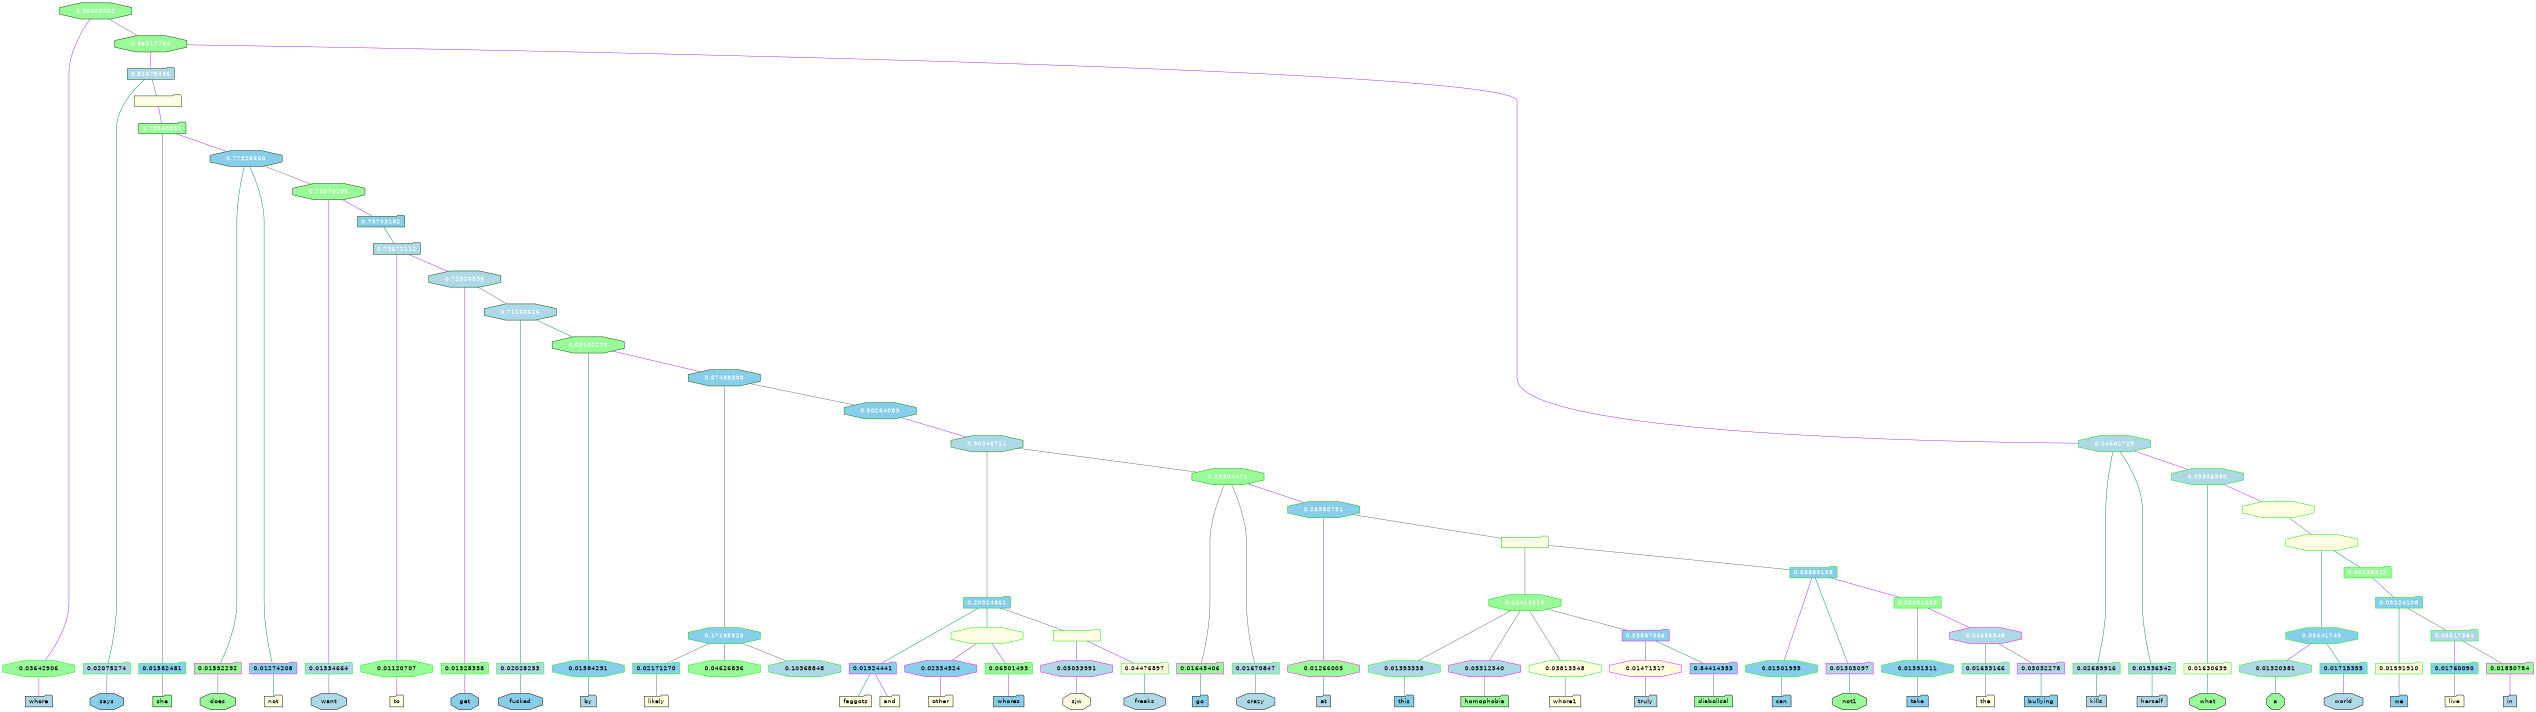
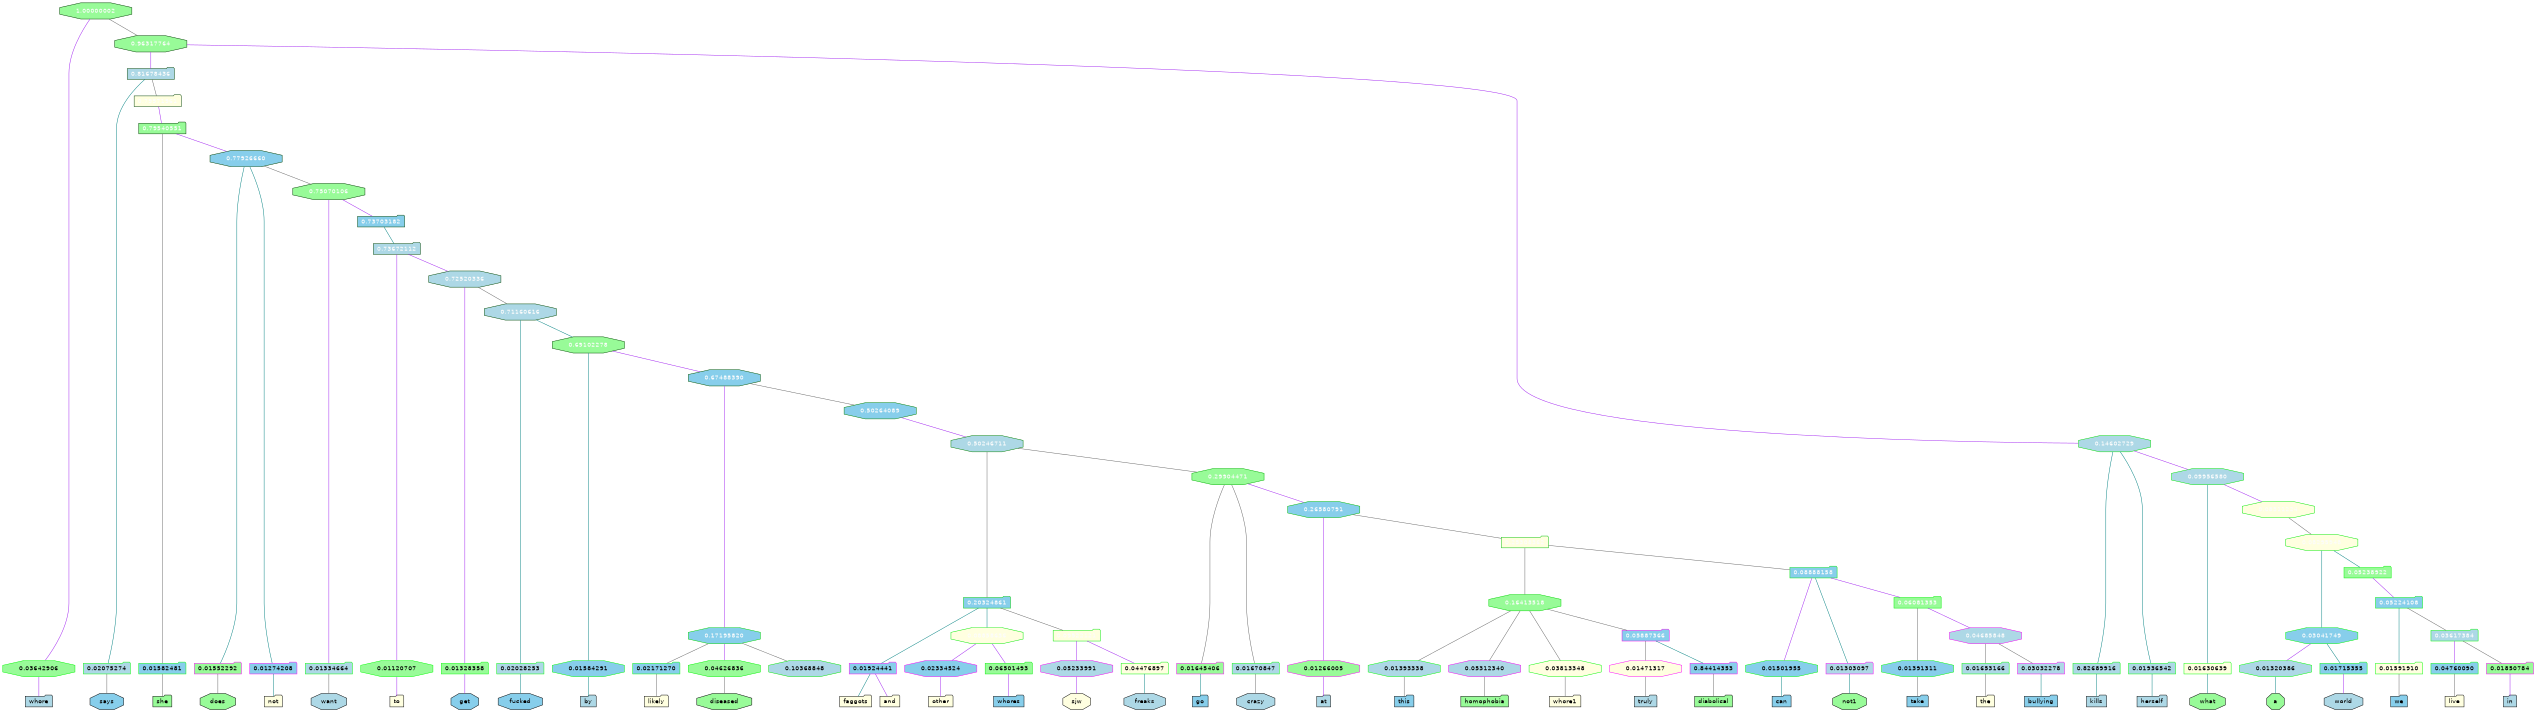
(1077, 669) -> (1077, 669)
(2097, 669) -> (2097, 669)
(2276, 669) -> (2276, 669)
(2455, 669) -> (2455, 669)
(1324, 686) -> (1324, 686)
none -> (724, 702)
